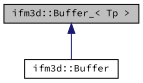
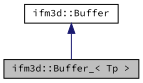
(71, 47) -> (71, 47)
